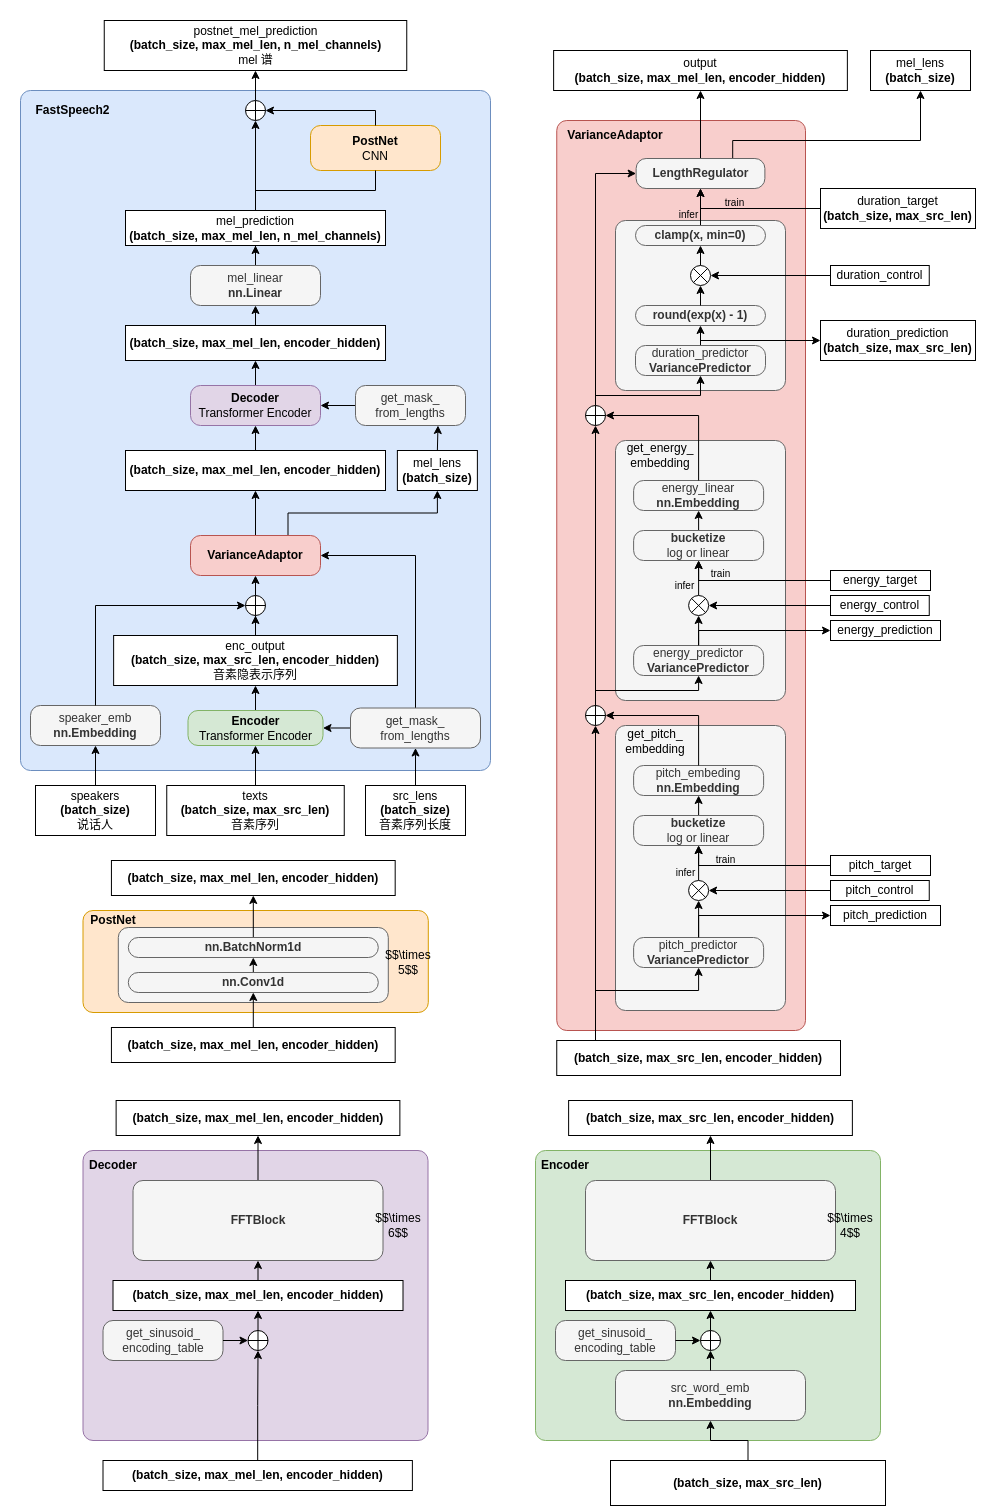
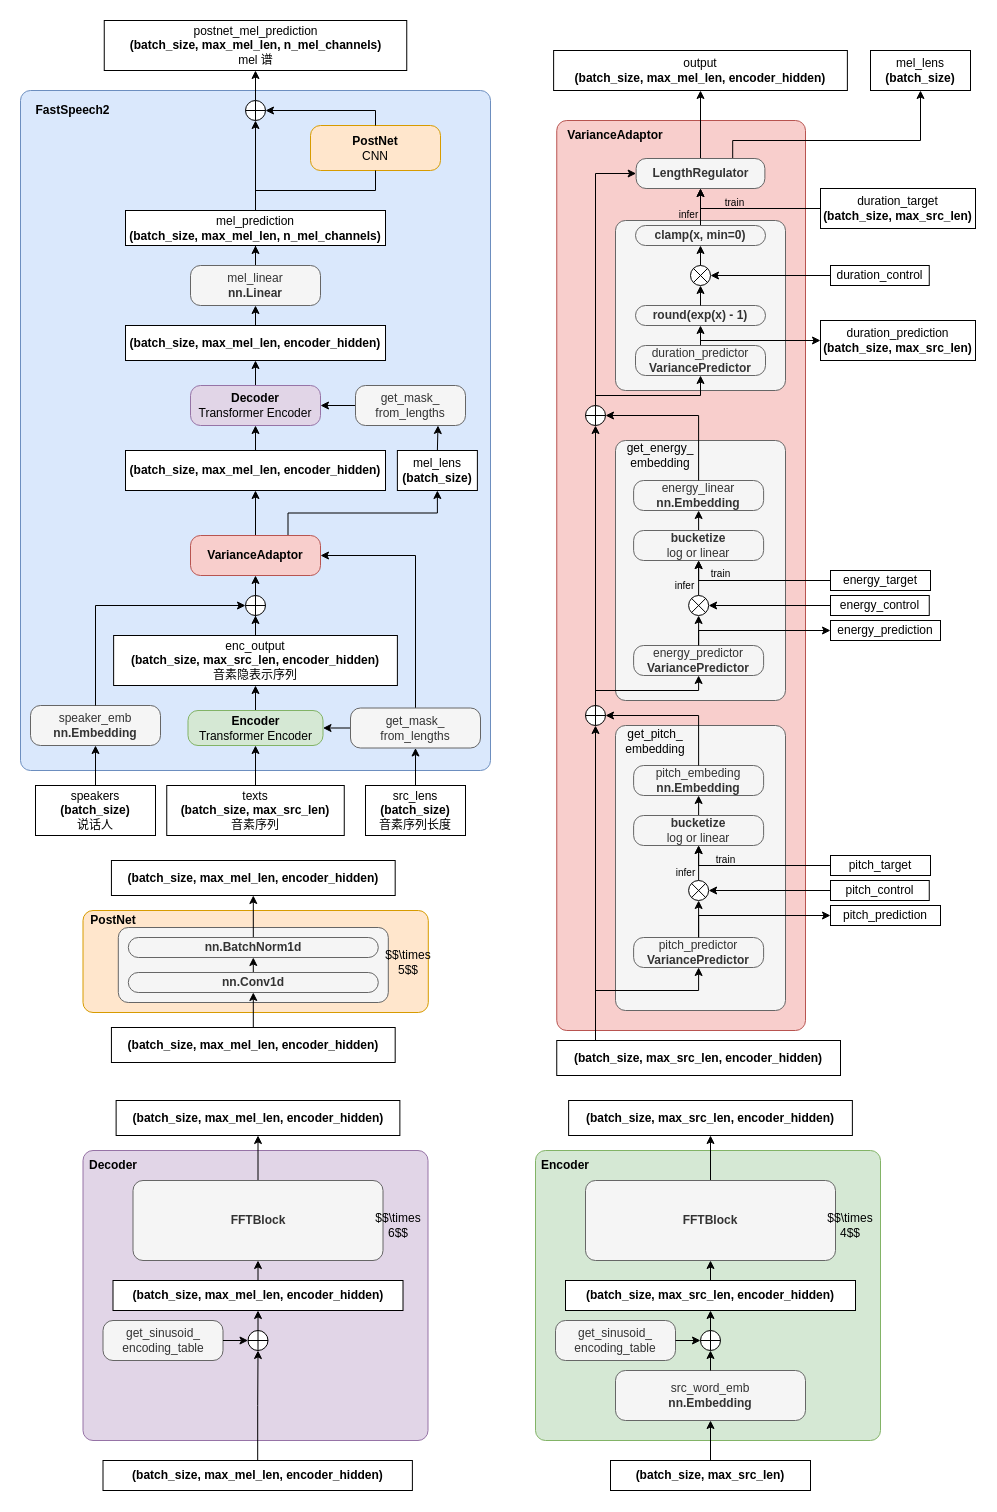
(748, 1483) -> (711, 1476)
